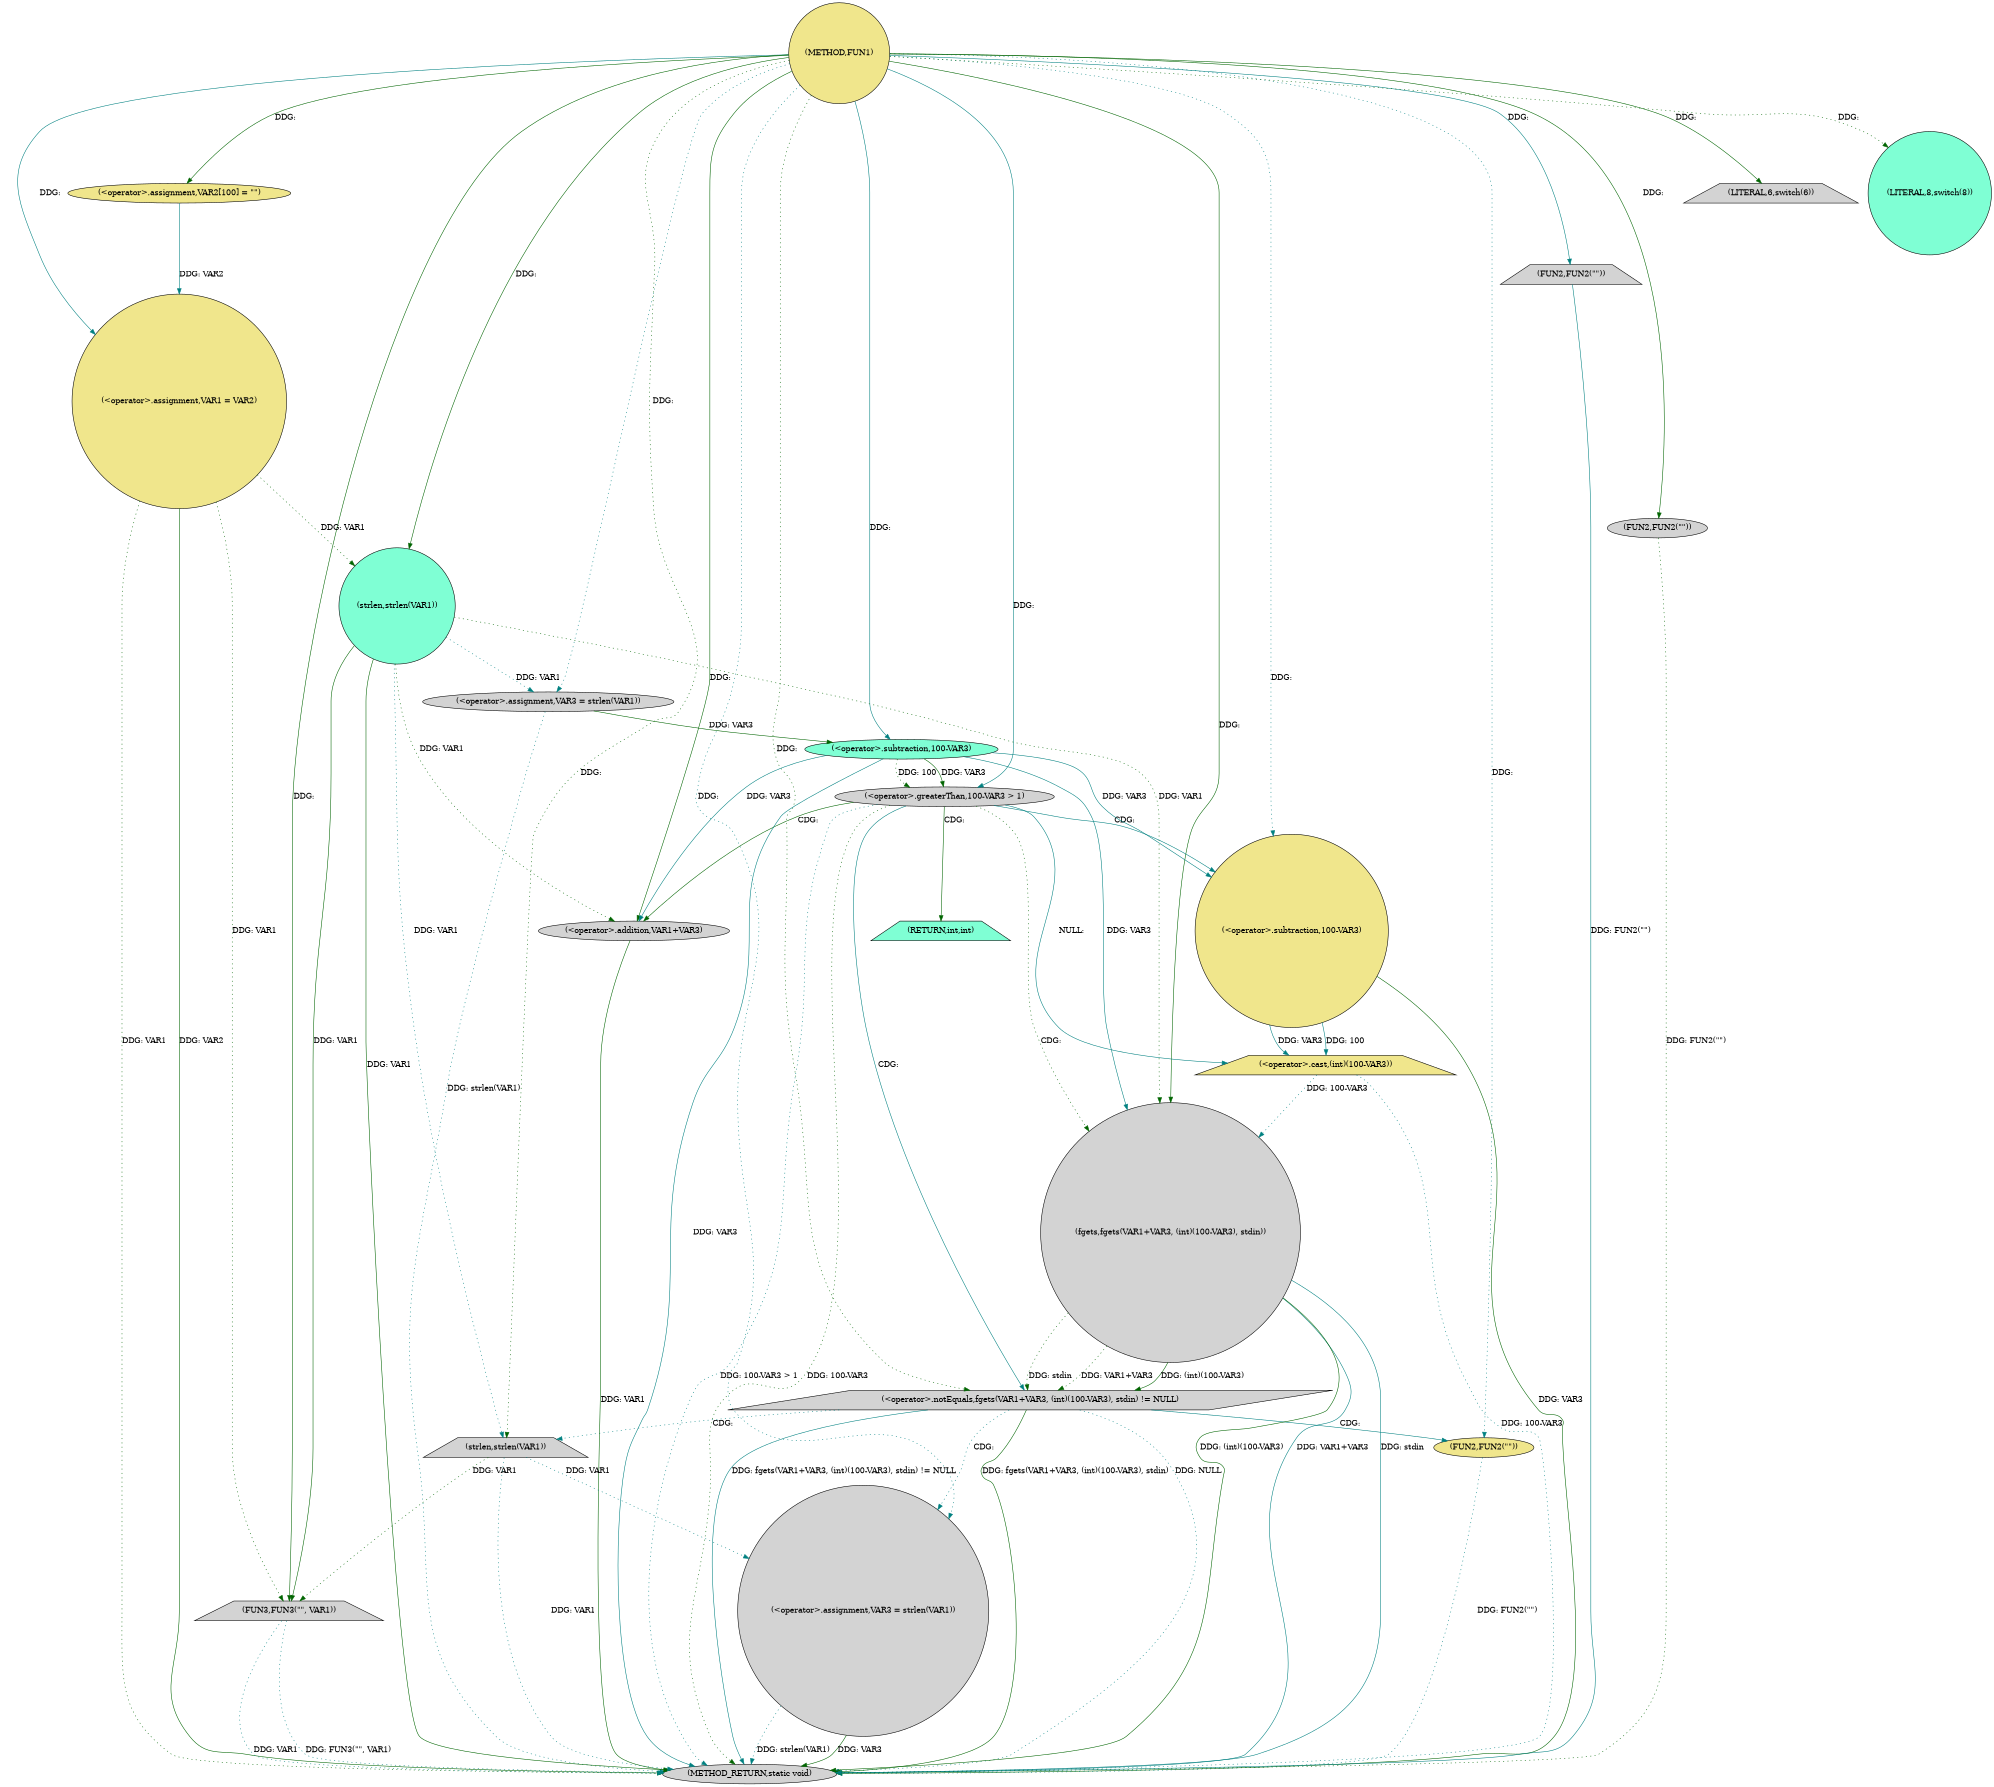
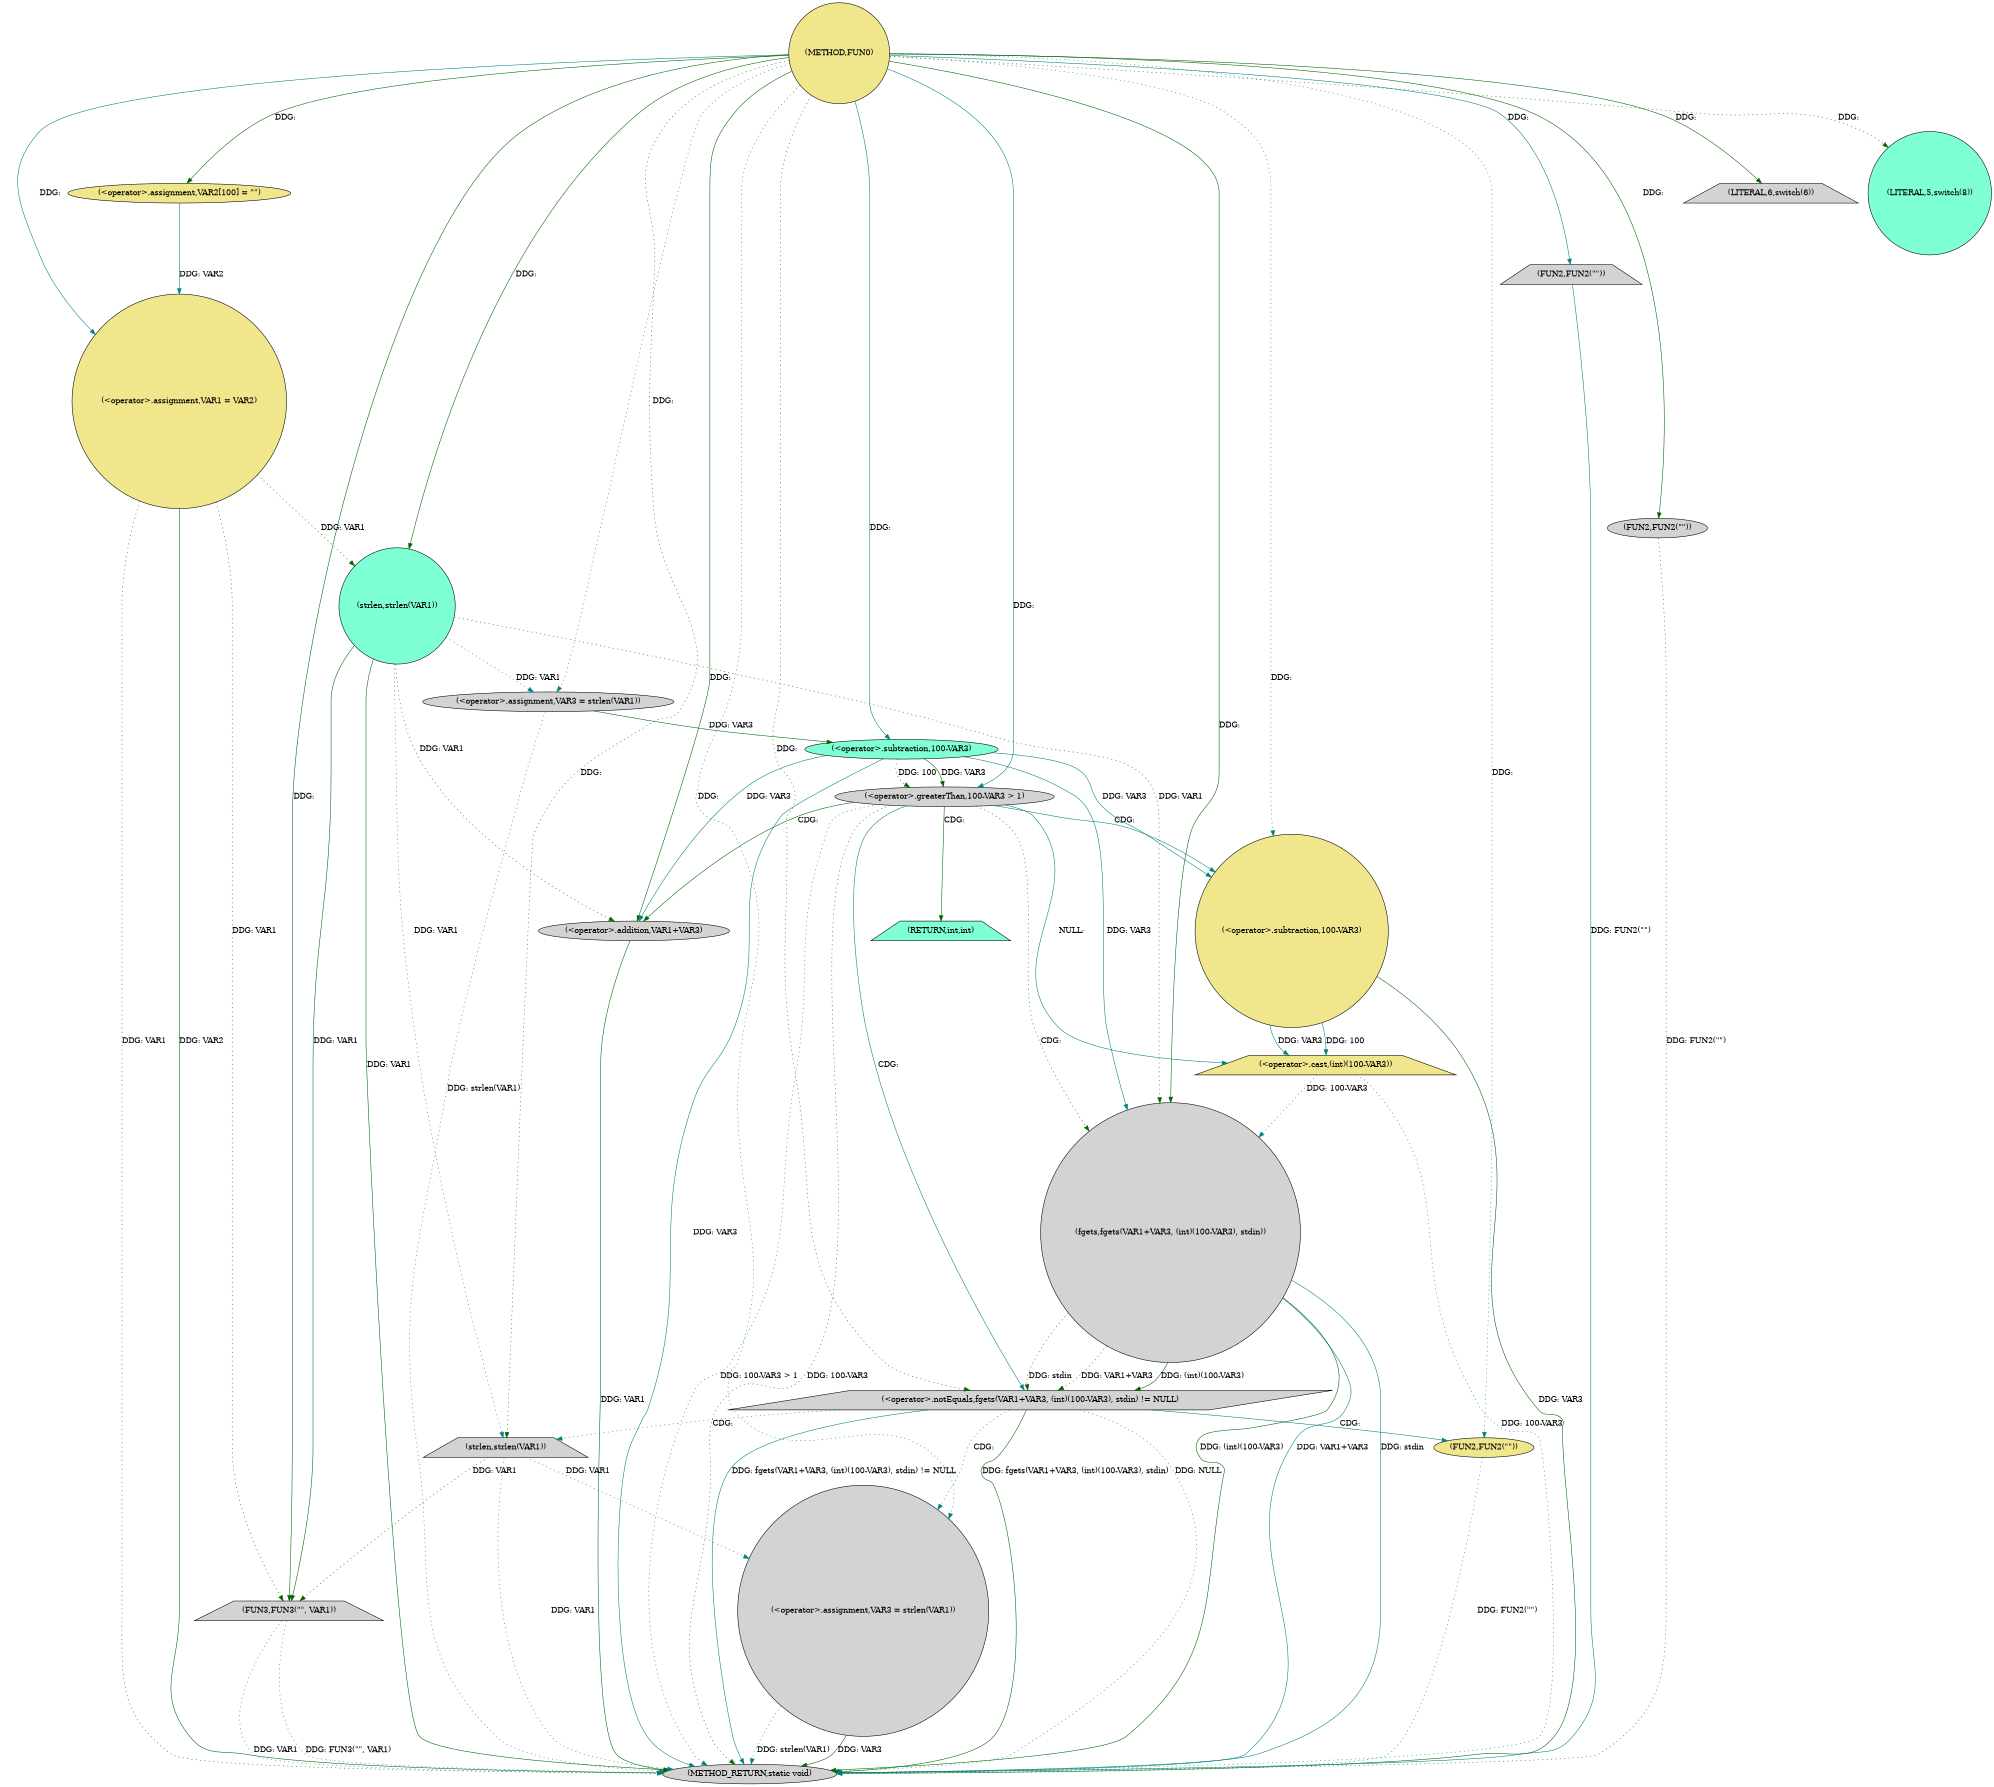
(839, 53) -> (839, 53)
(1930, 193) -> (1930, 193)
